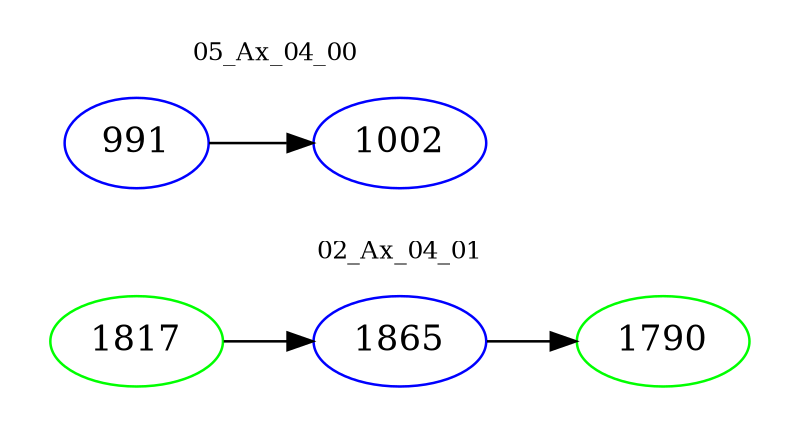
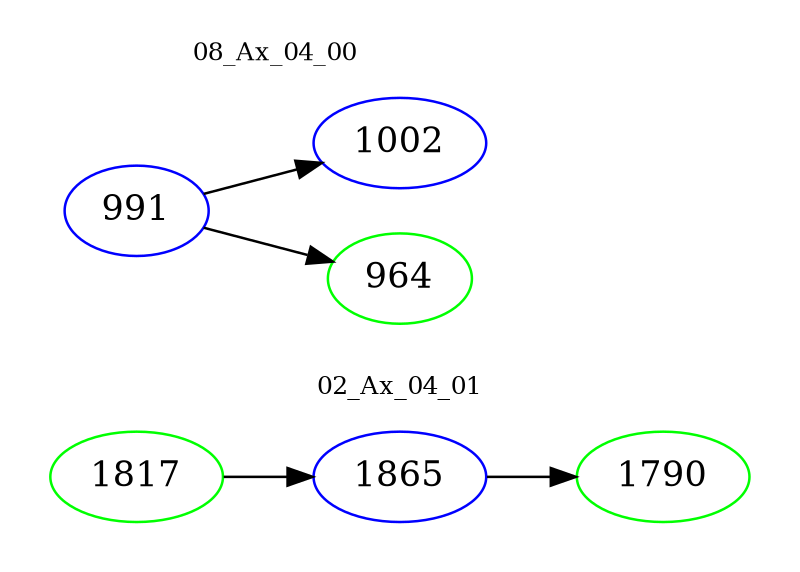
(276, 54) -> (276, 54)
none -> (400, 279)
